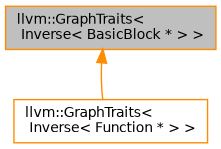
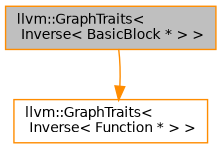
(101, 82) -> (120, 68)
